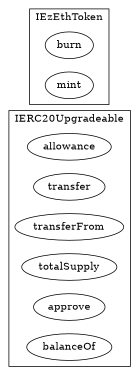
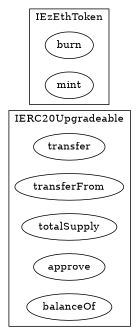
(69, 147) -> none
